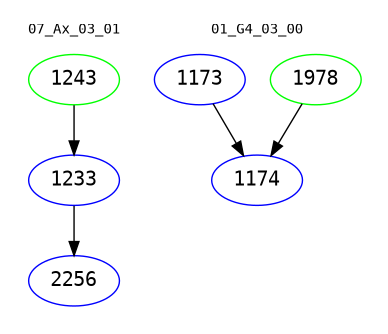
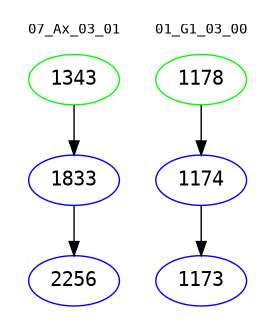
(258, 30) -> (202, 30)
(74, 80) -> (74, 80)
(316, 80) -> (201, 80)
(225, 124) -> (201, 224)
(74, 180) -> (74, 180)
